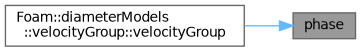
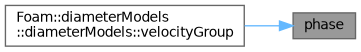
(125, 26) -> (125, 26)
